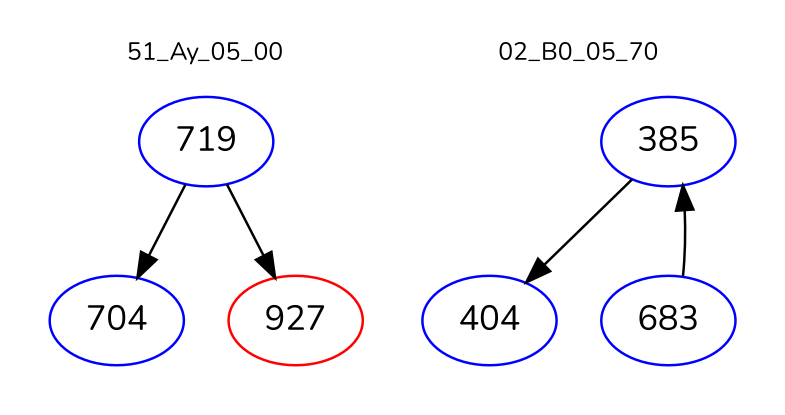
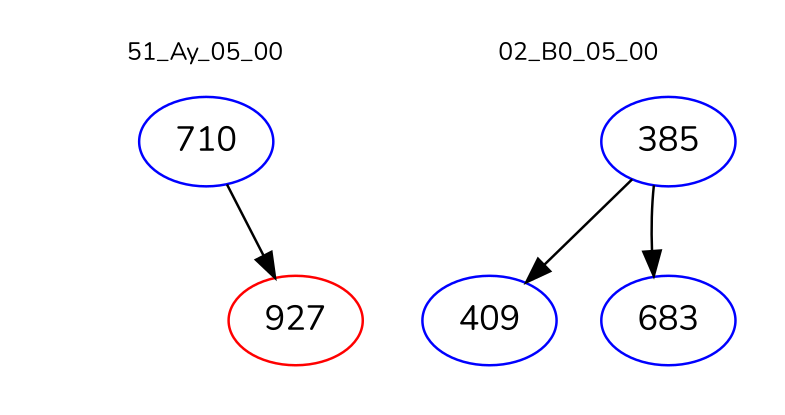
(579, 53) -> (579, 53)
(206, 142) -> (206, 142)
(685, 243) -> (652, 218)
(117, 321) -> none
(489, 321) -> (489, 321)
